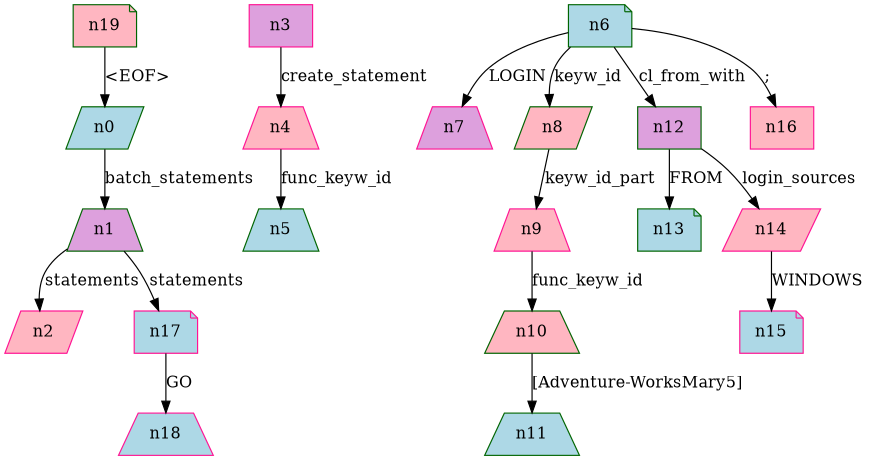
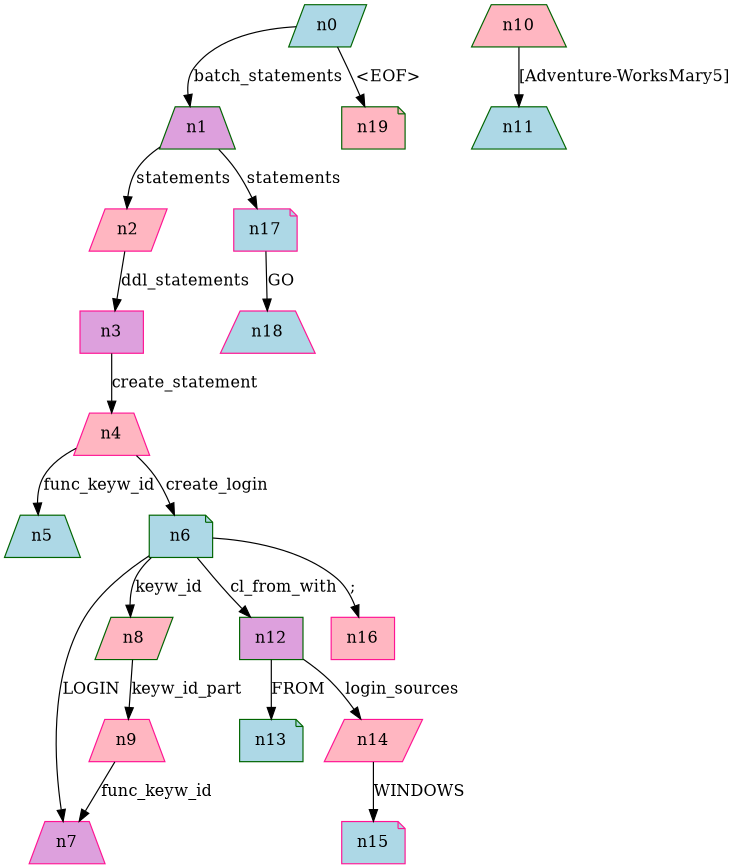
(105, 71) -> (349, 71)
none -> (121, 275)
(532, 275) -> (100, 786)
none -> (156, 478)
